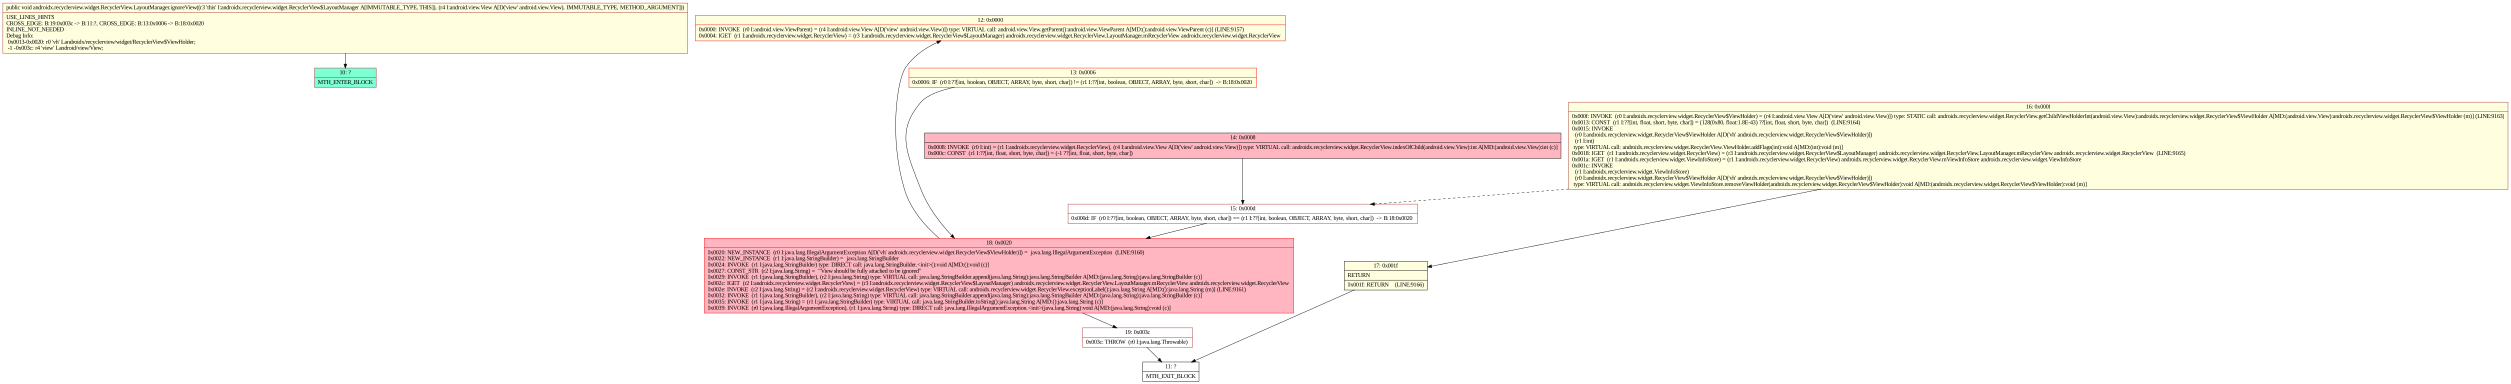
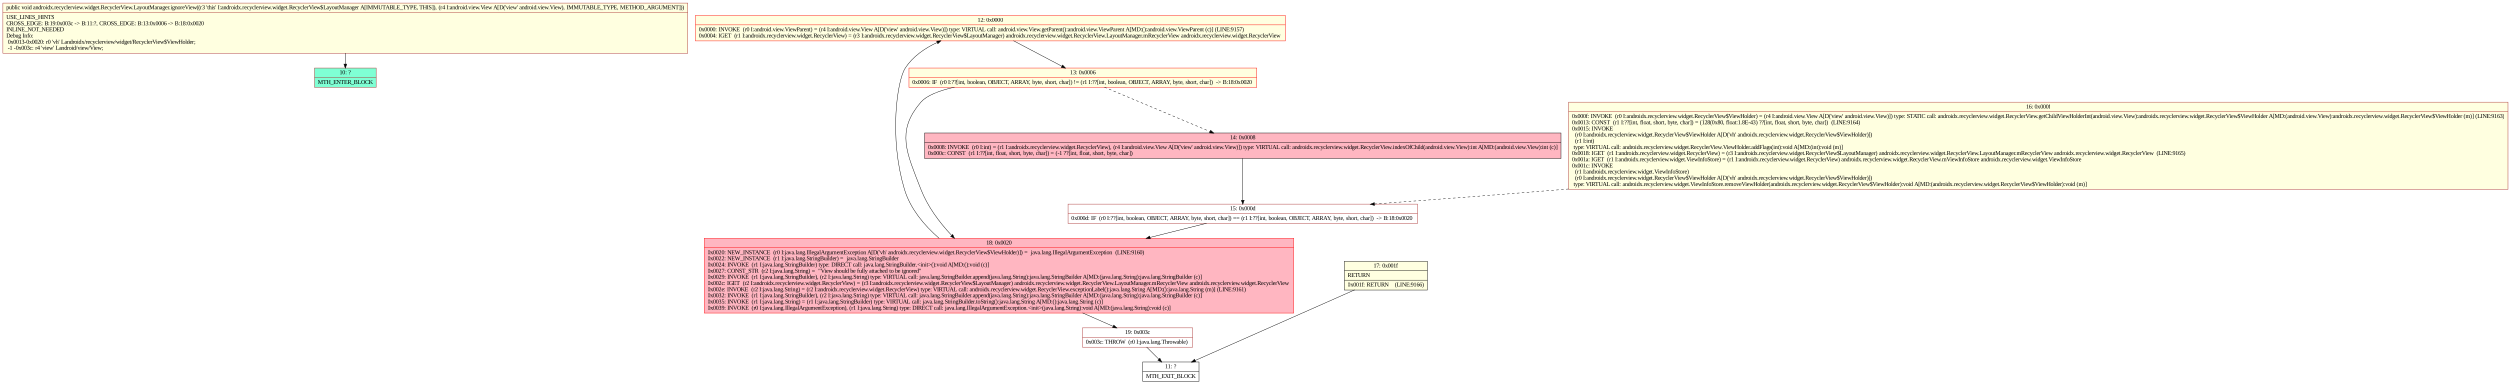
none -> (1038, 53)
none -> (1157, 109)
(1626, 228) -> none
